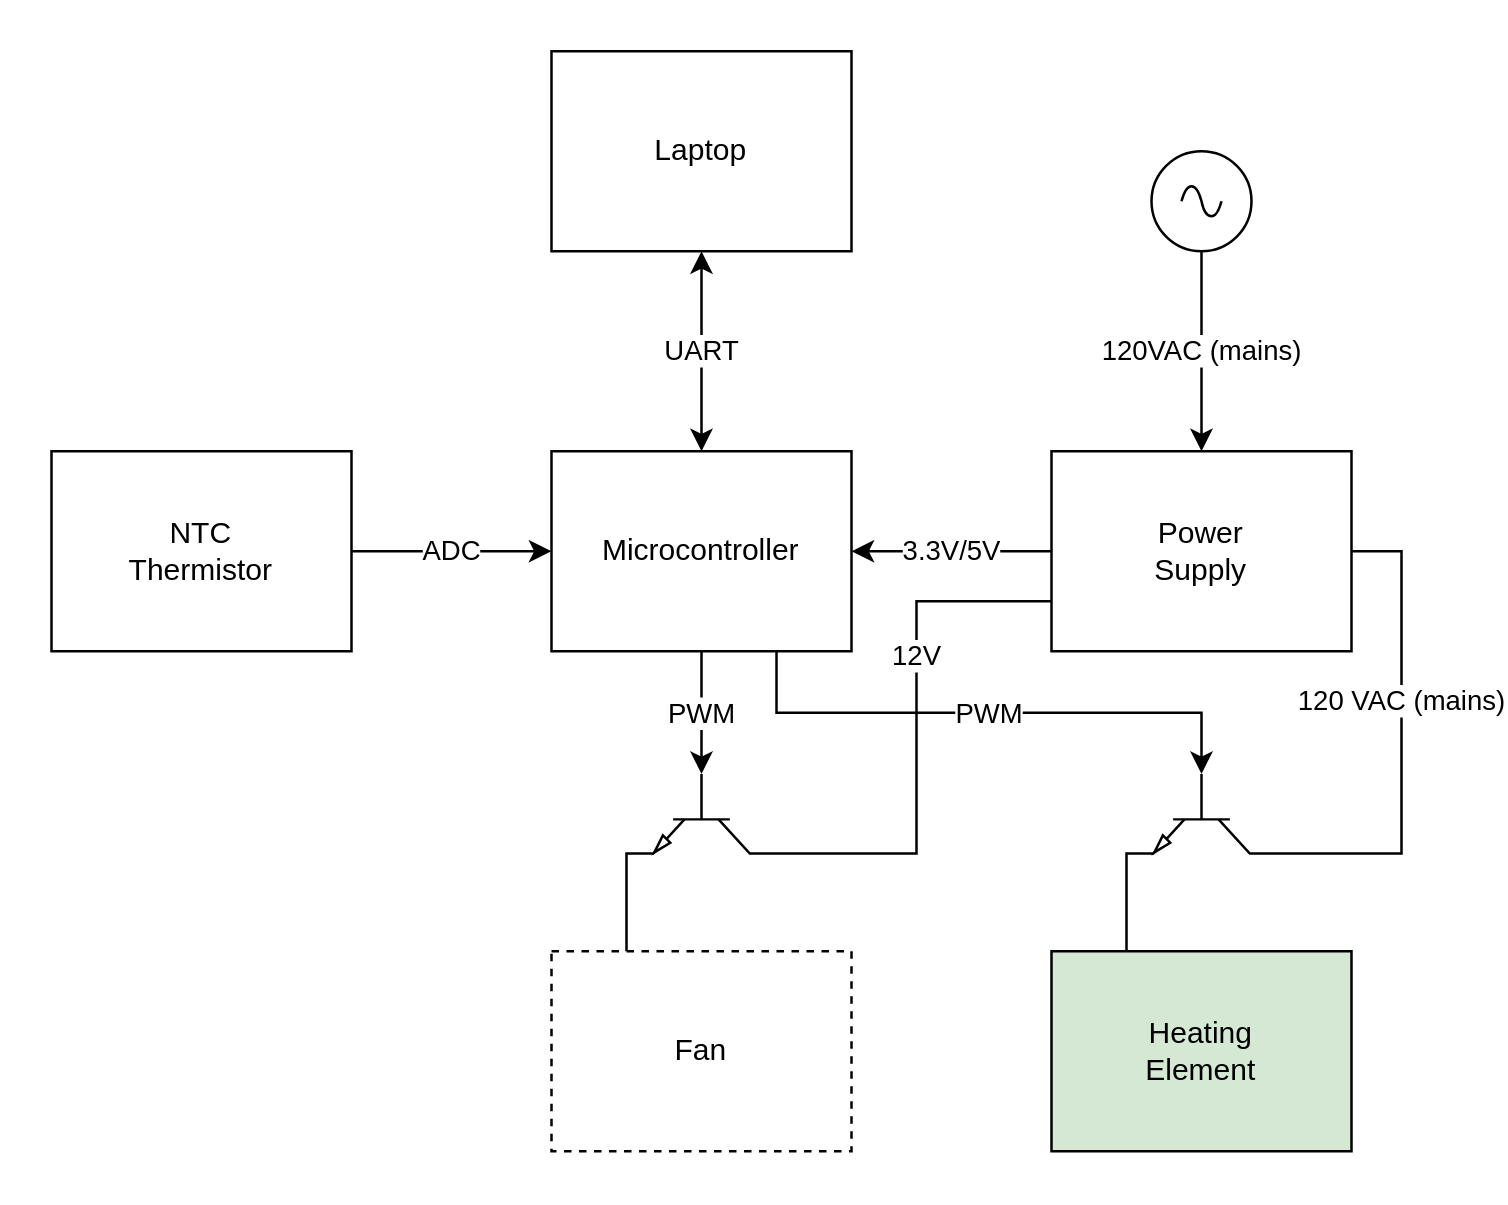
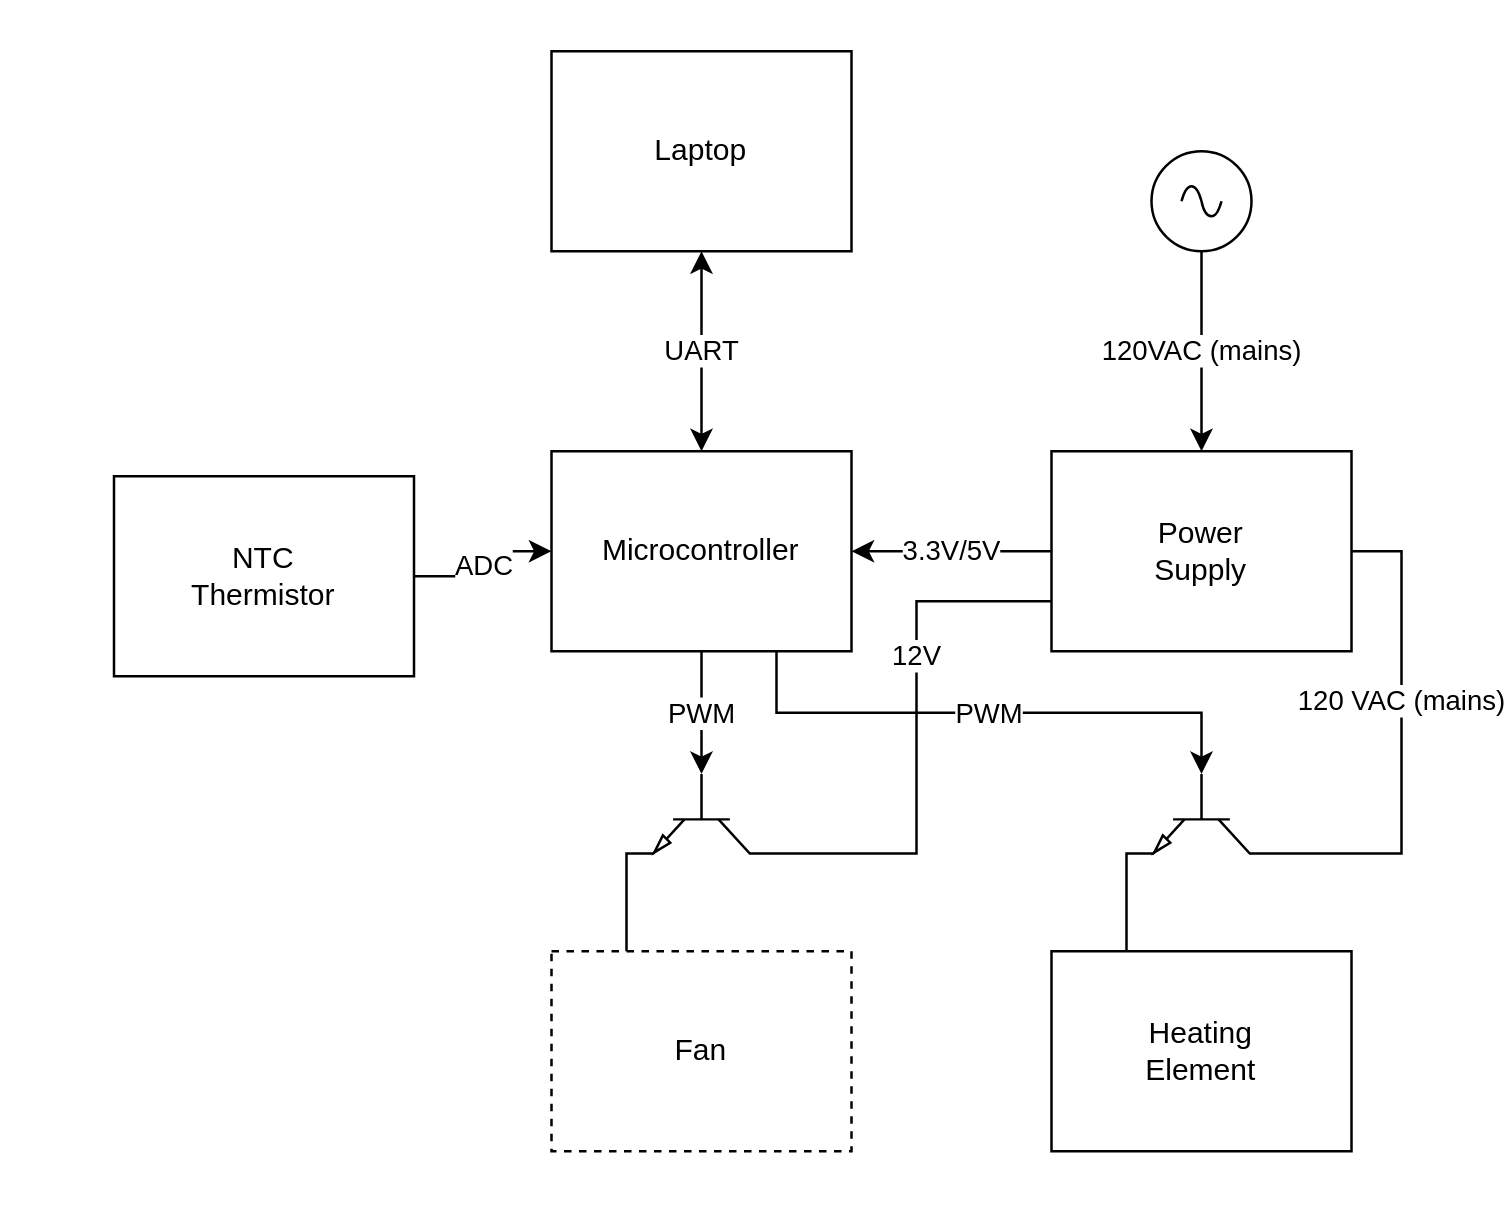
(201, 551) -> (264, 576)
(1201, 1051) -> (1201, 1051)
